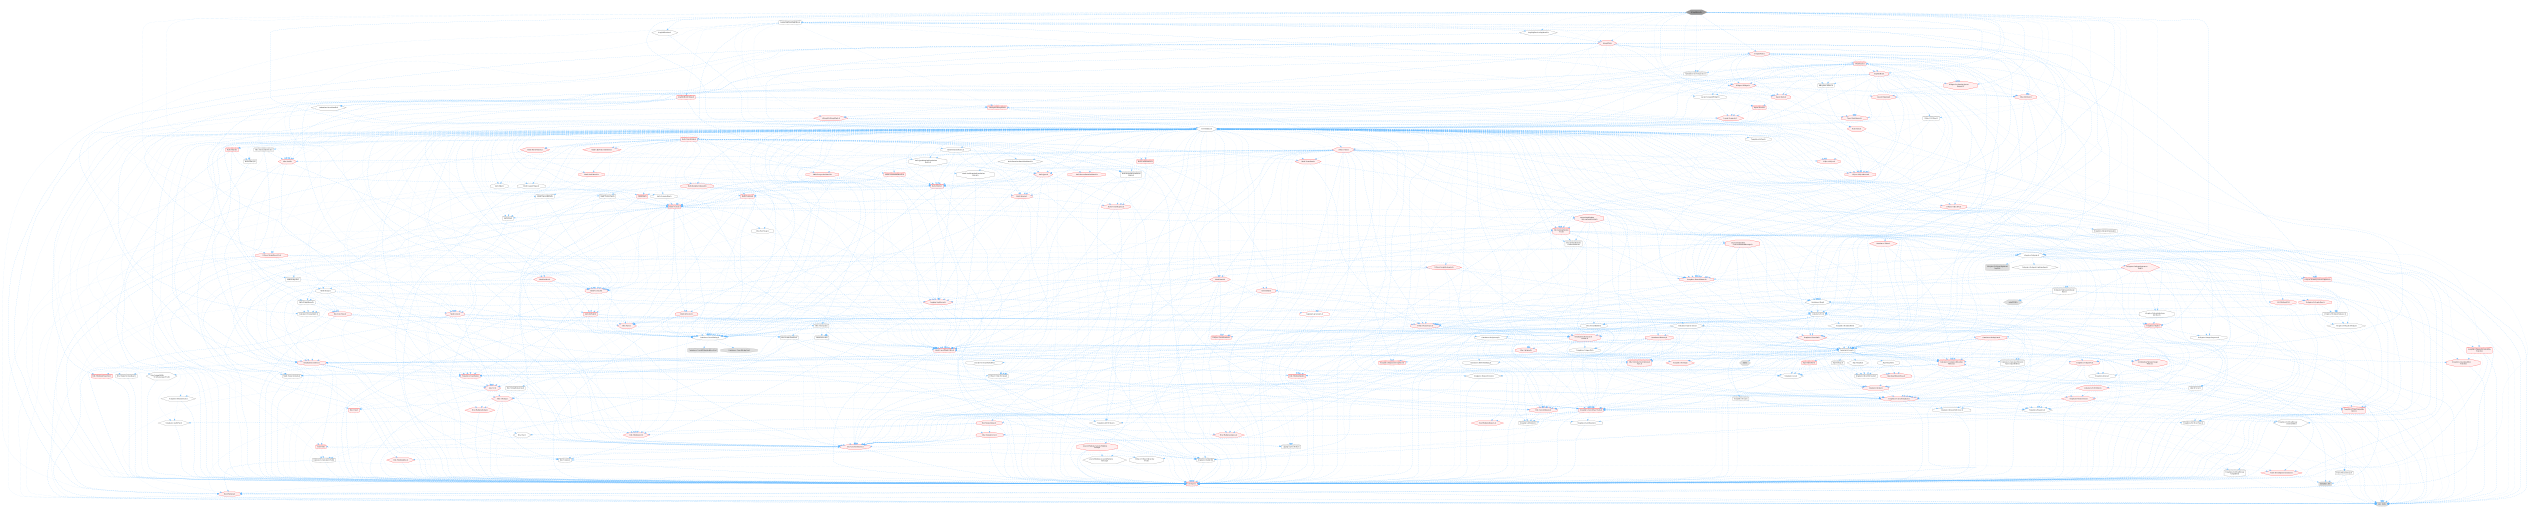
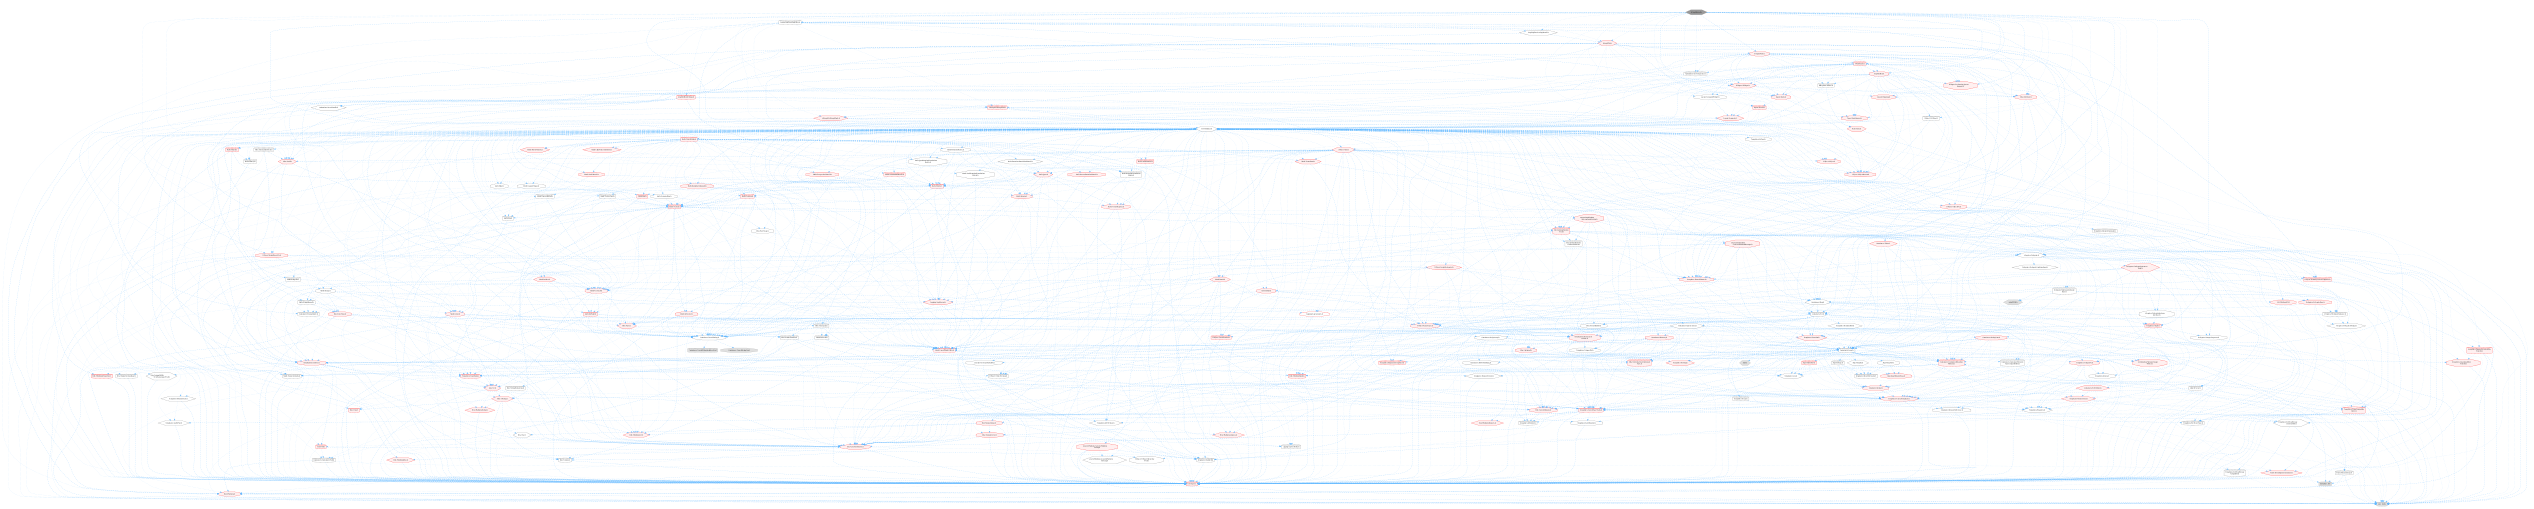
(665, 33) -> none
(1997, 267) -> none
